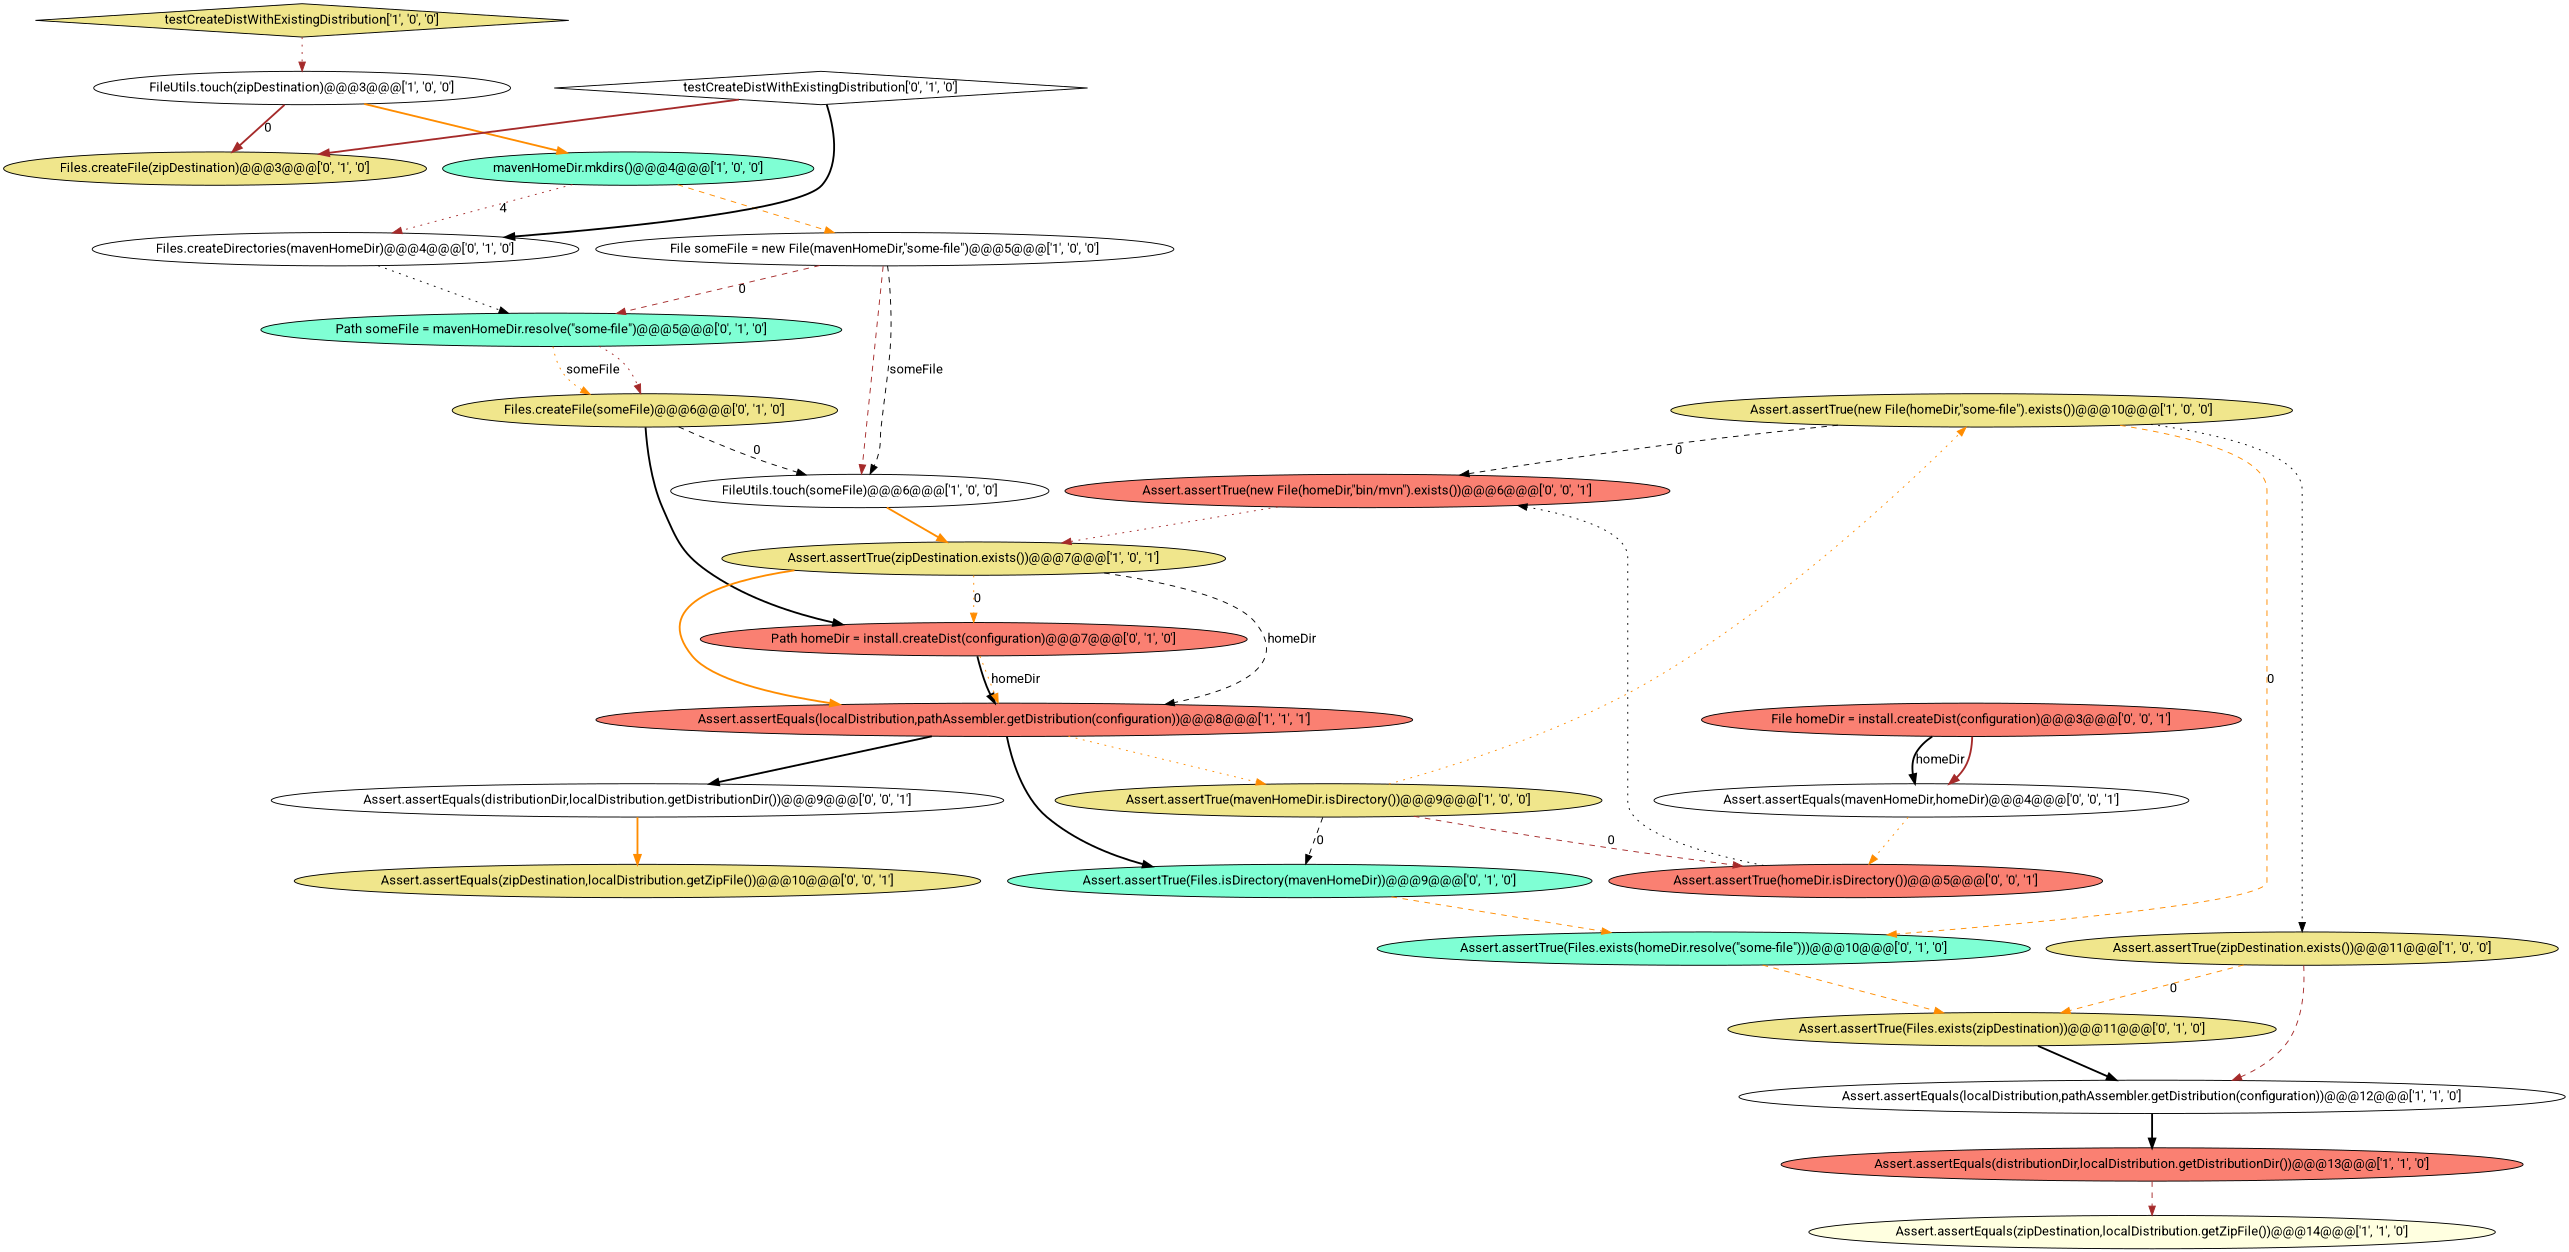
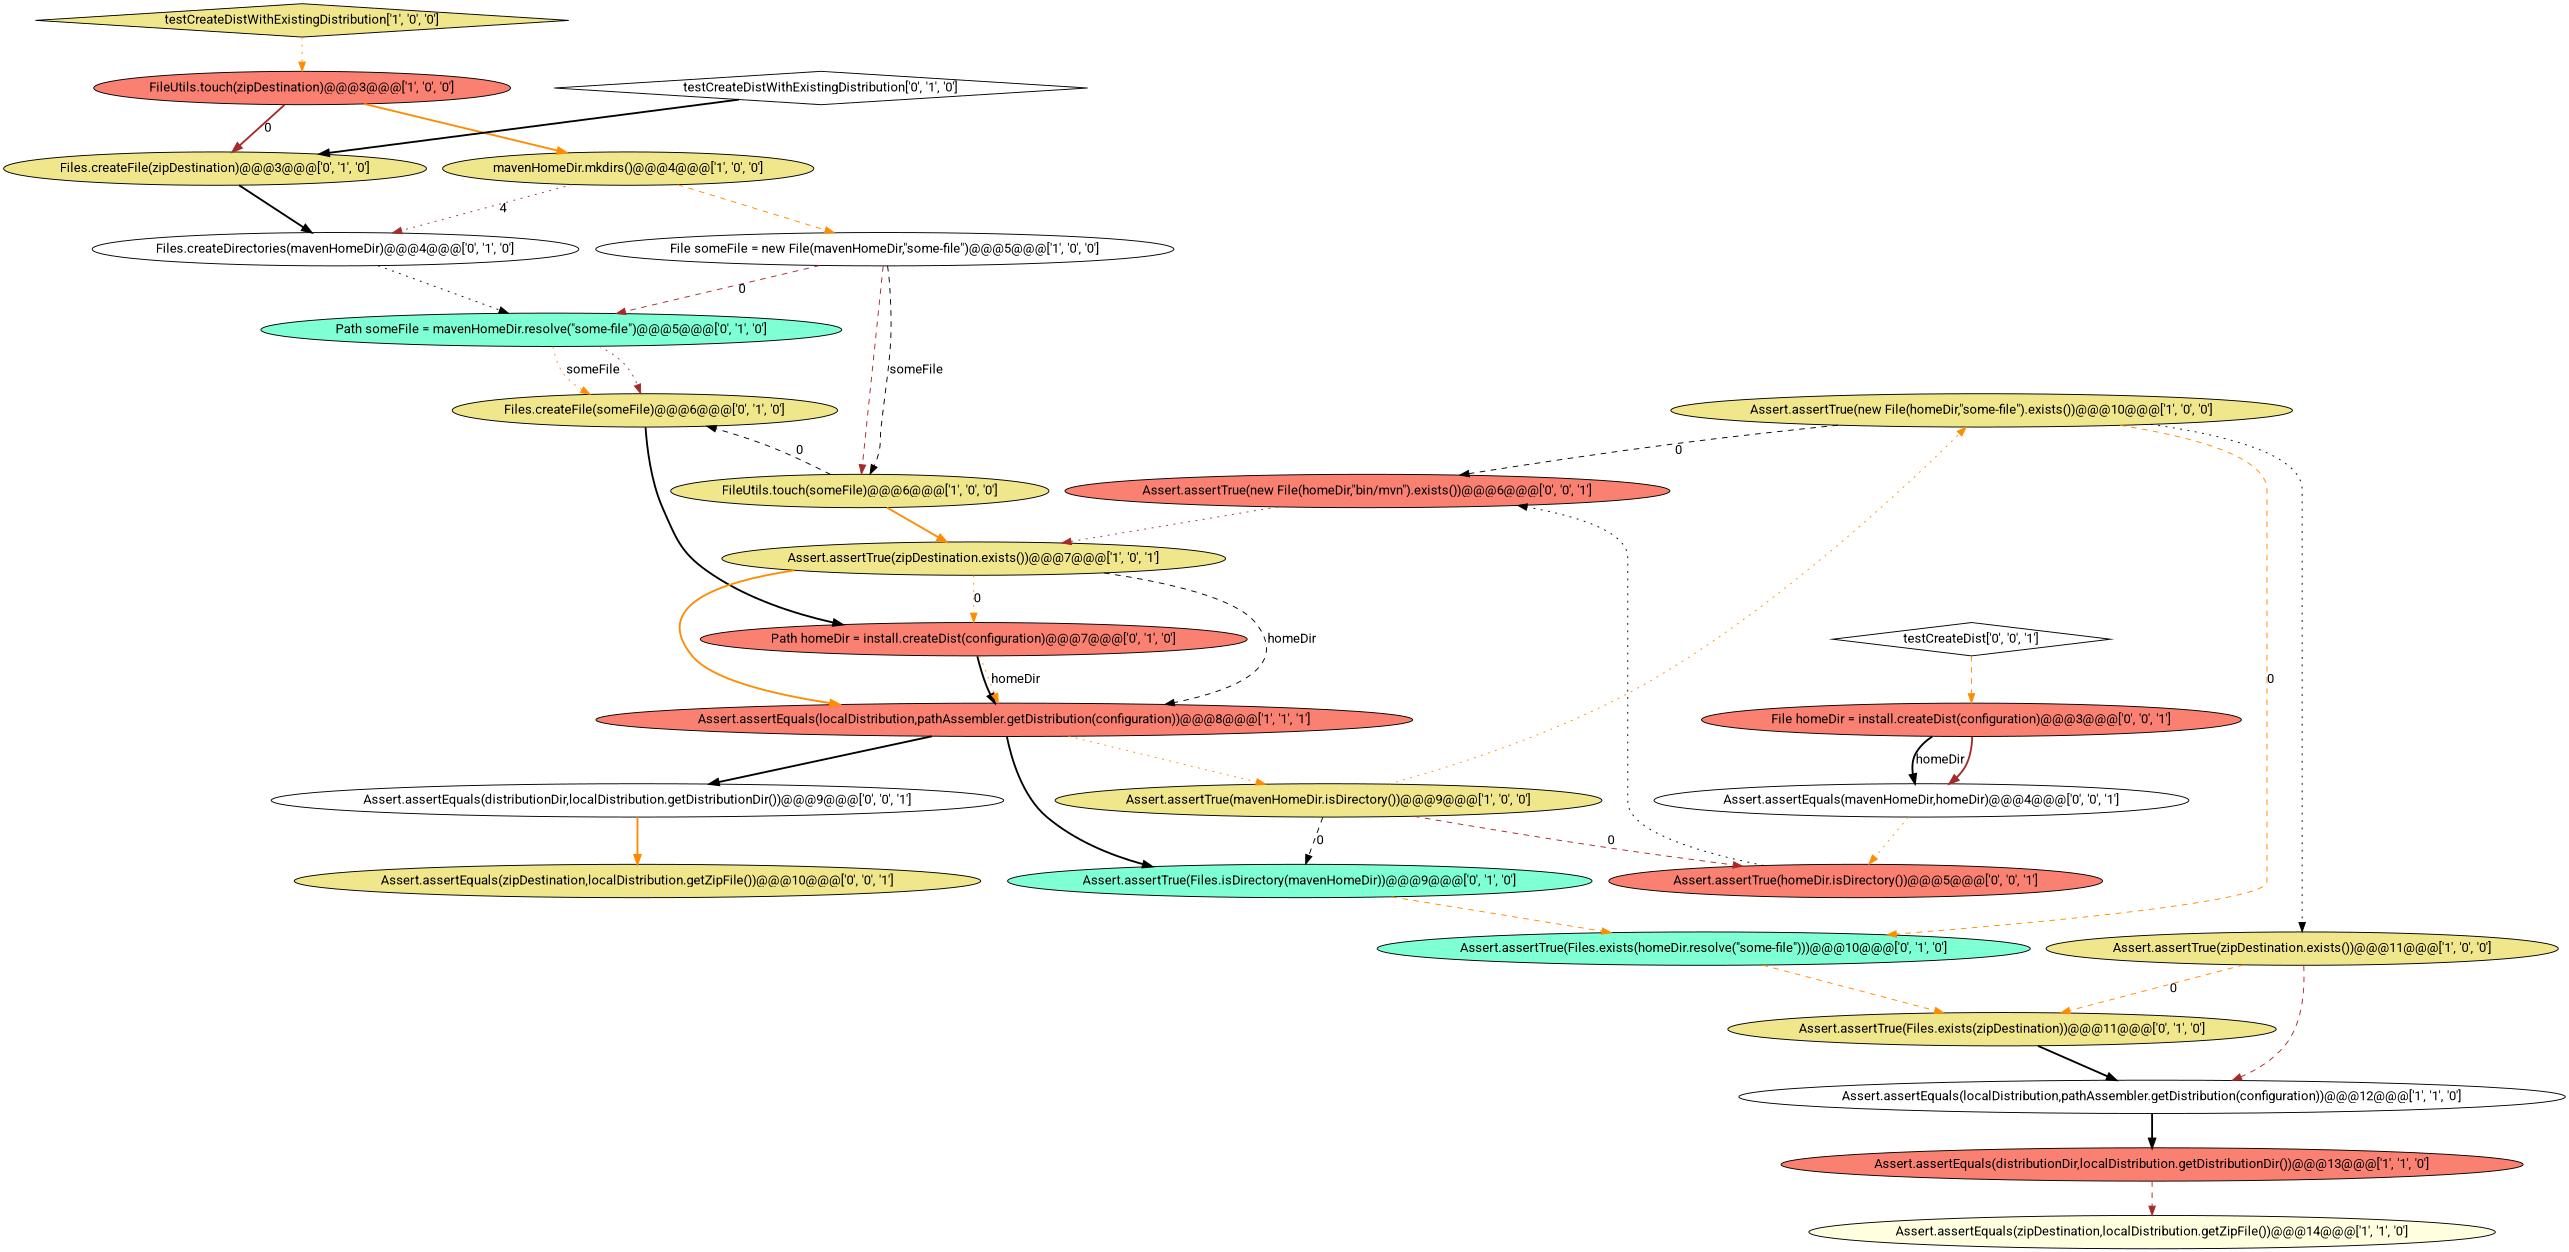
(302, 50) -> (302, 50)
(302, 88) -> (302, 88)
(534, 126) -> (534, 126)
(628, 169) -> (628, 169)
(712, 215) -> (271, 206)
(737, 452) -> (775, 448)
(860, 491) -> (860, 491)
none -> (1971, 639)
